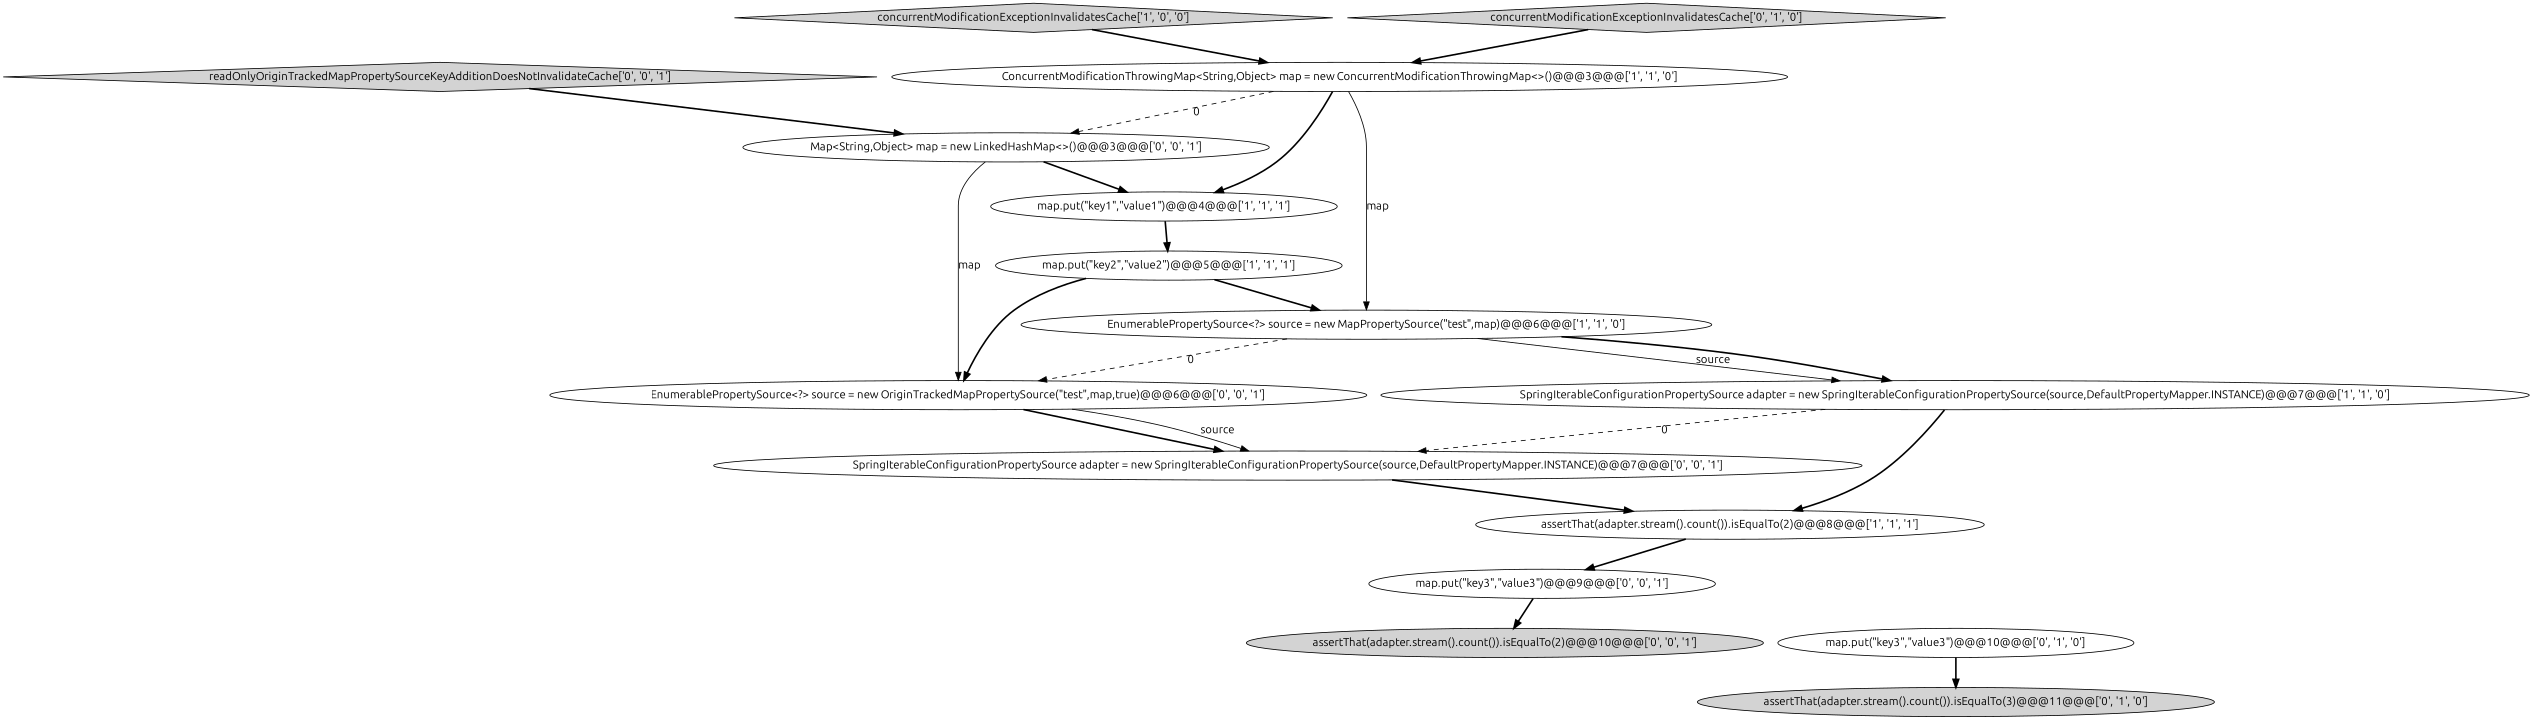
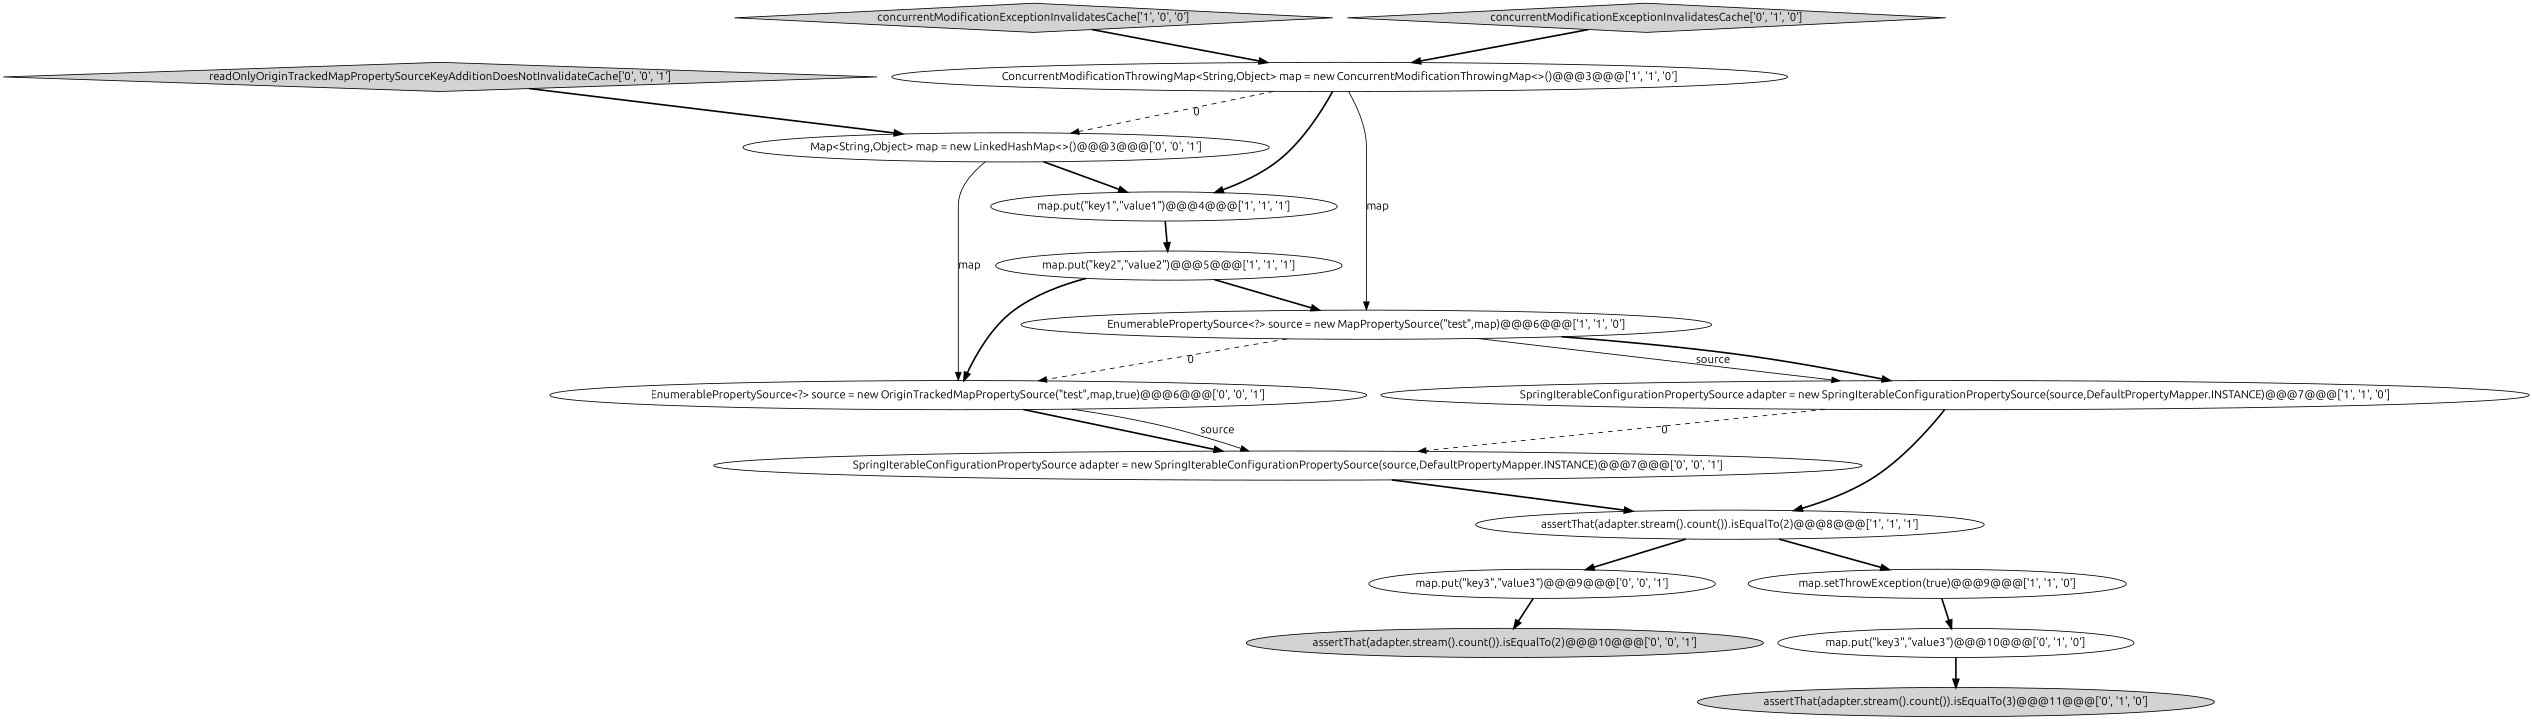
none -> (1937, 584)
